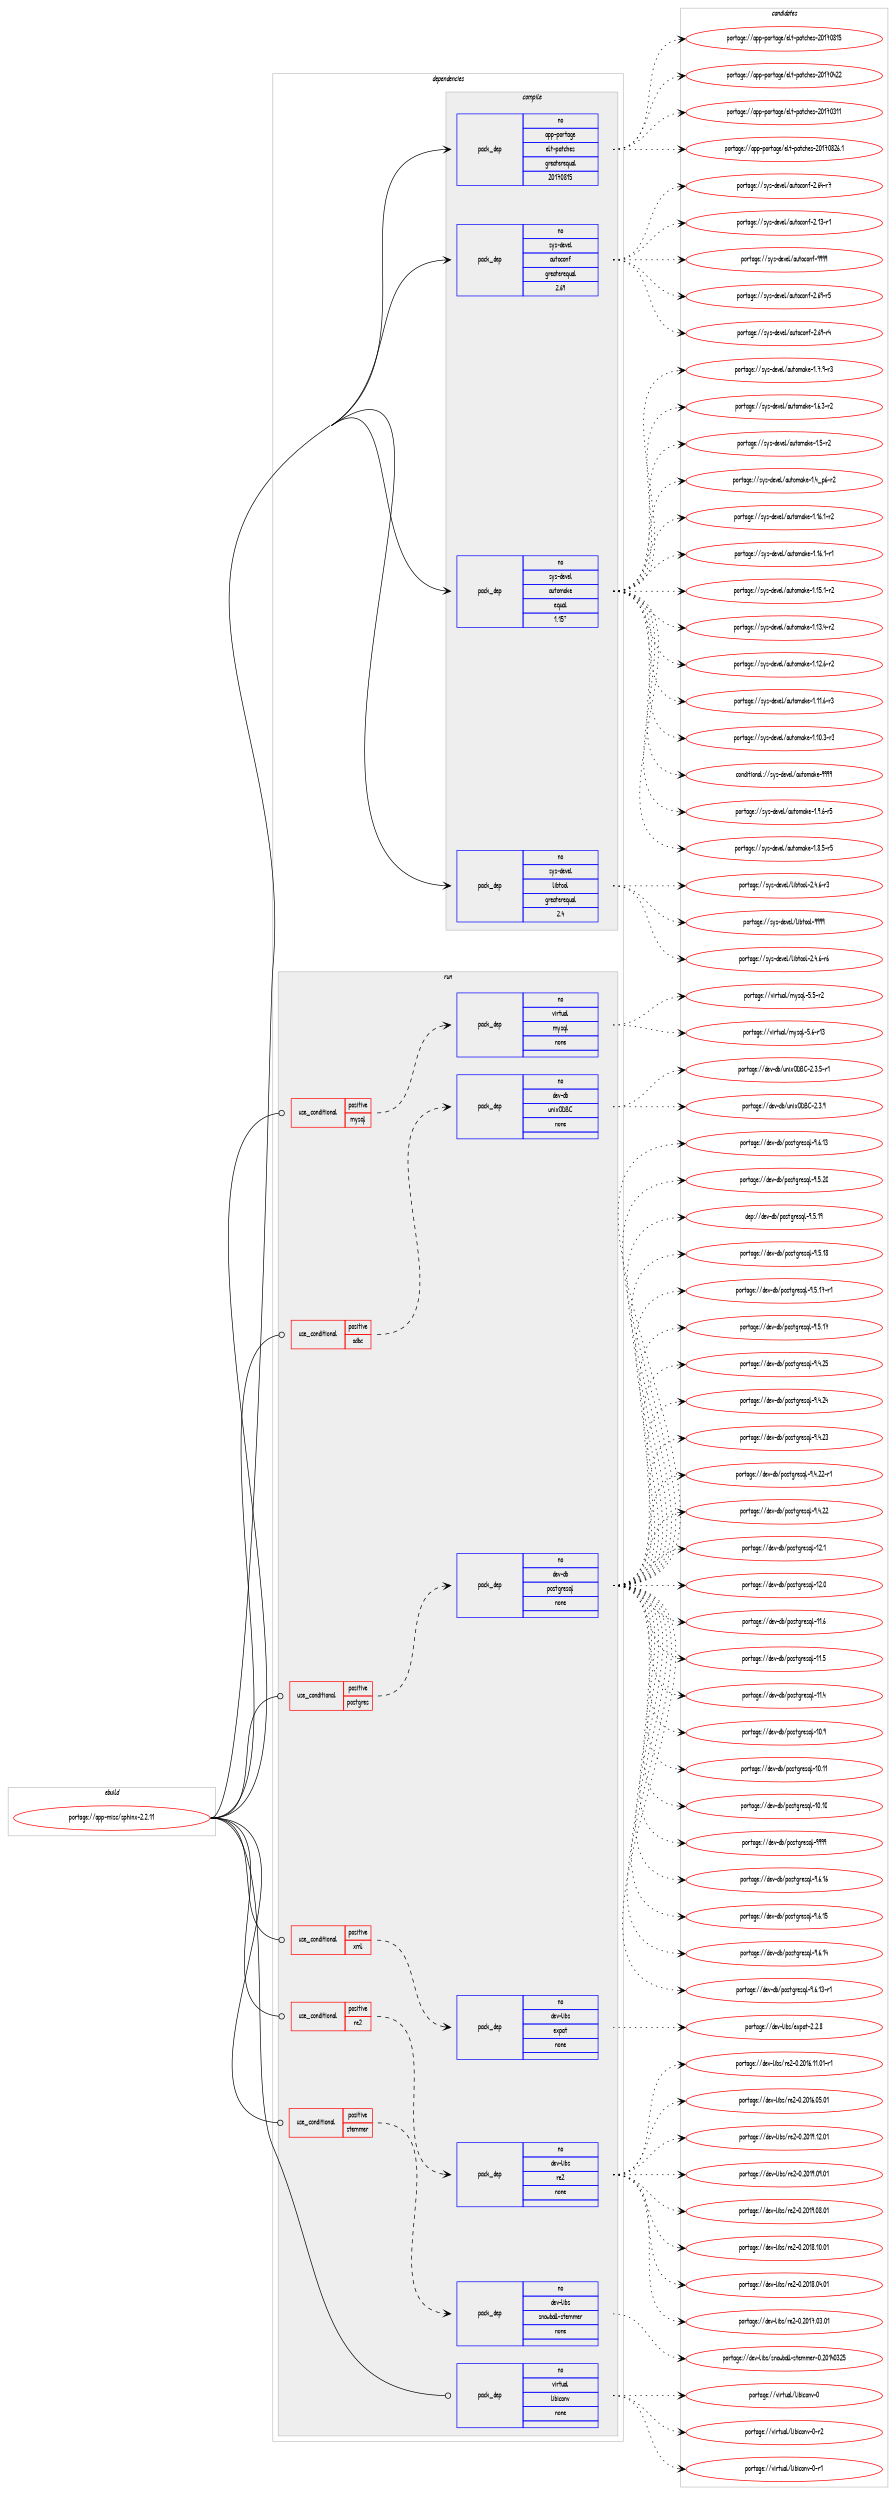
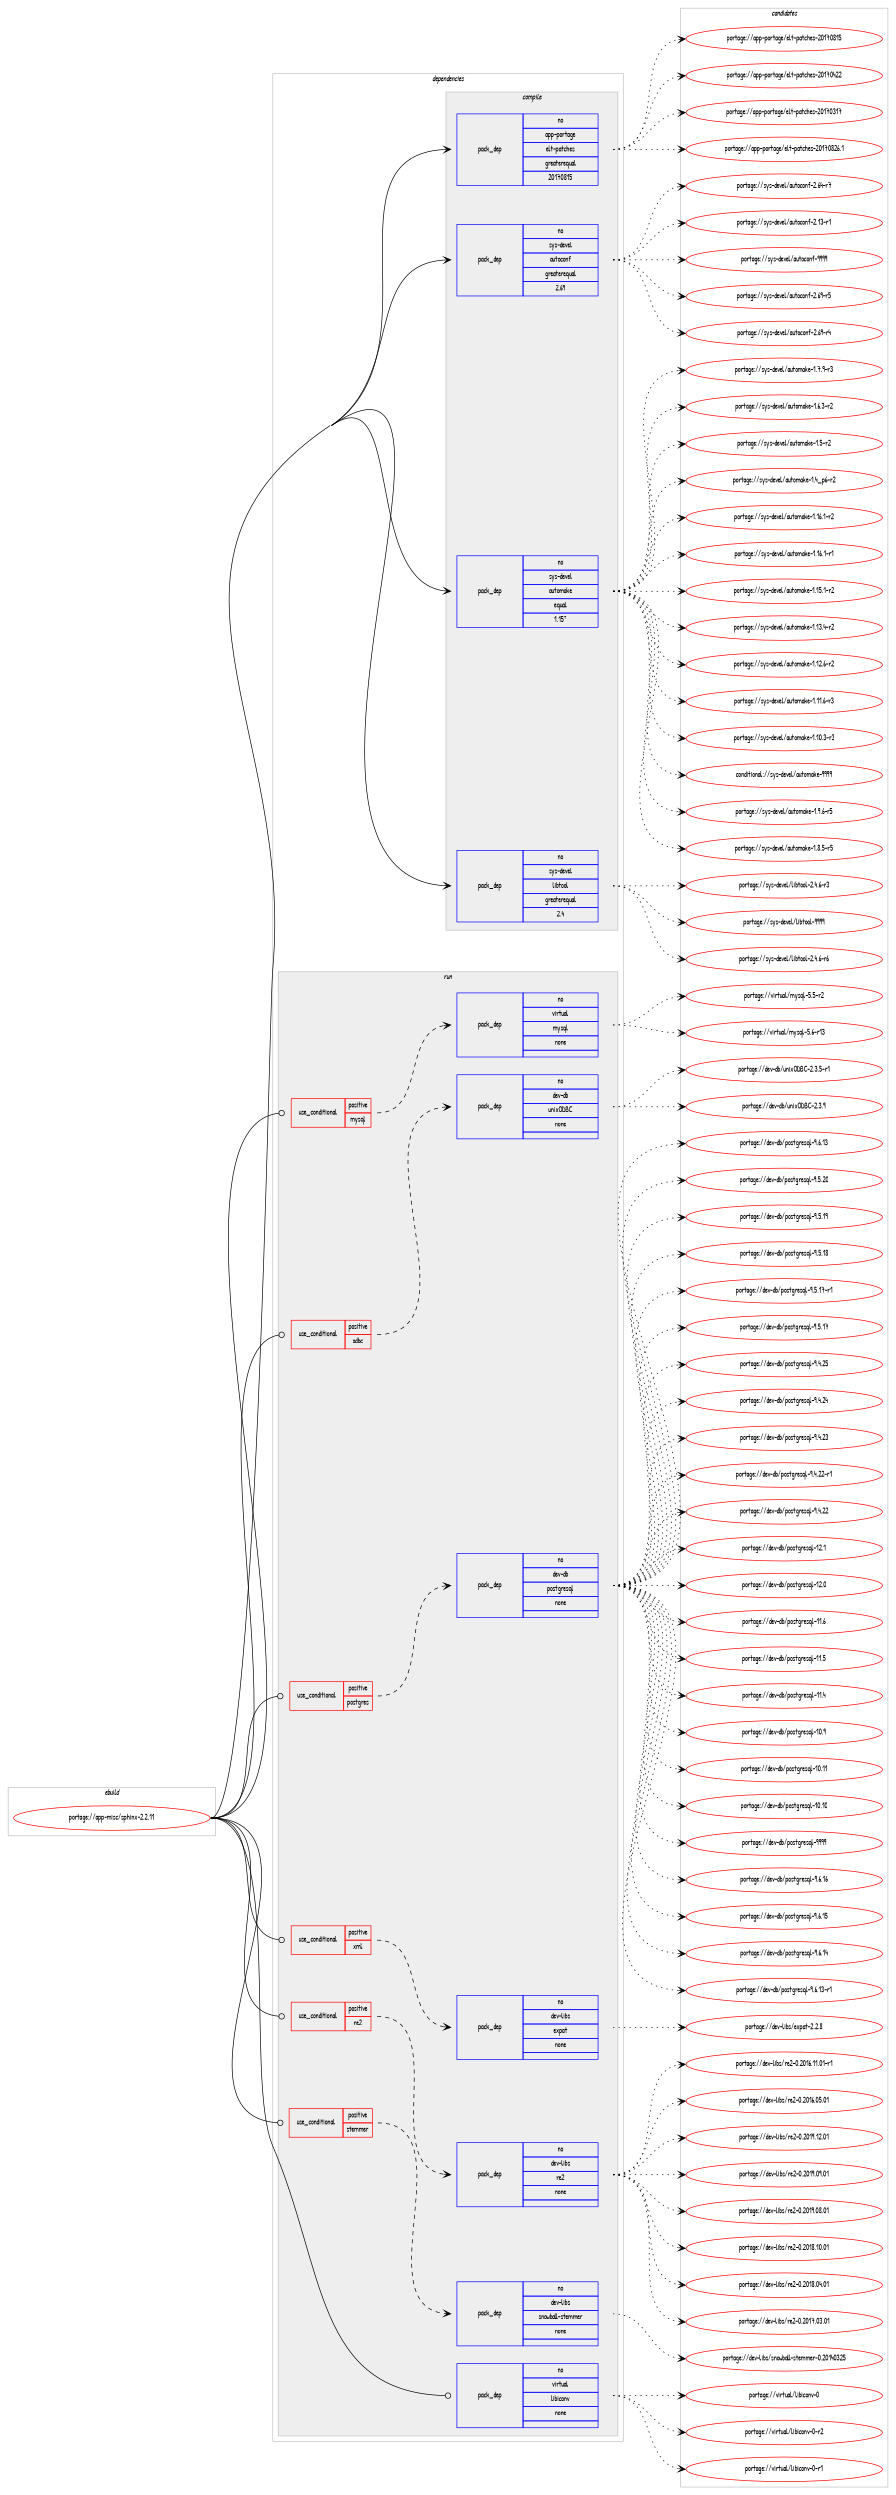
(784, 113) -> (784, 113)
(784, 1217) -> (784, 1217)
